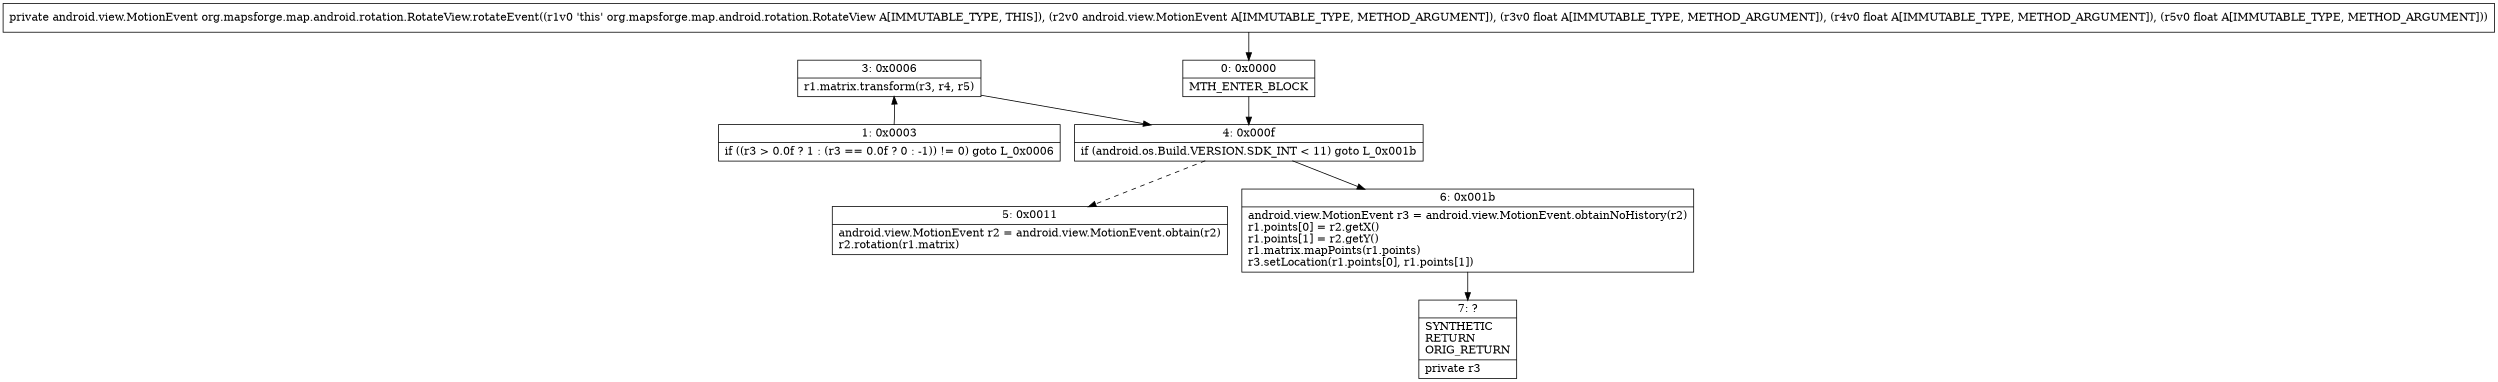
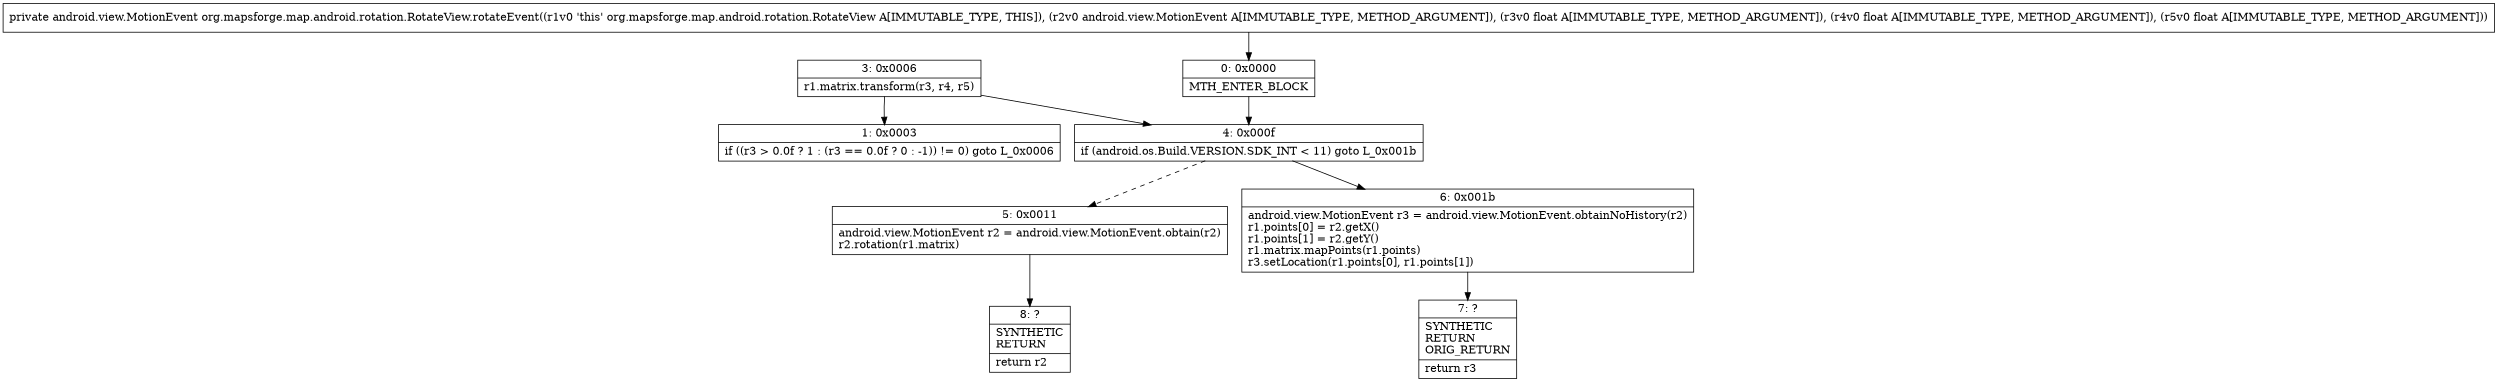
(895, 115) -> (884, 107)
none -> (1030, 339)
(1453, 369) -> (1451, 369)
